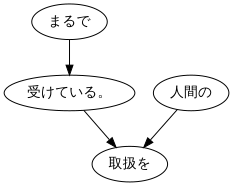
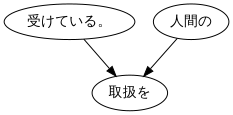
(70, 22) -> none
